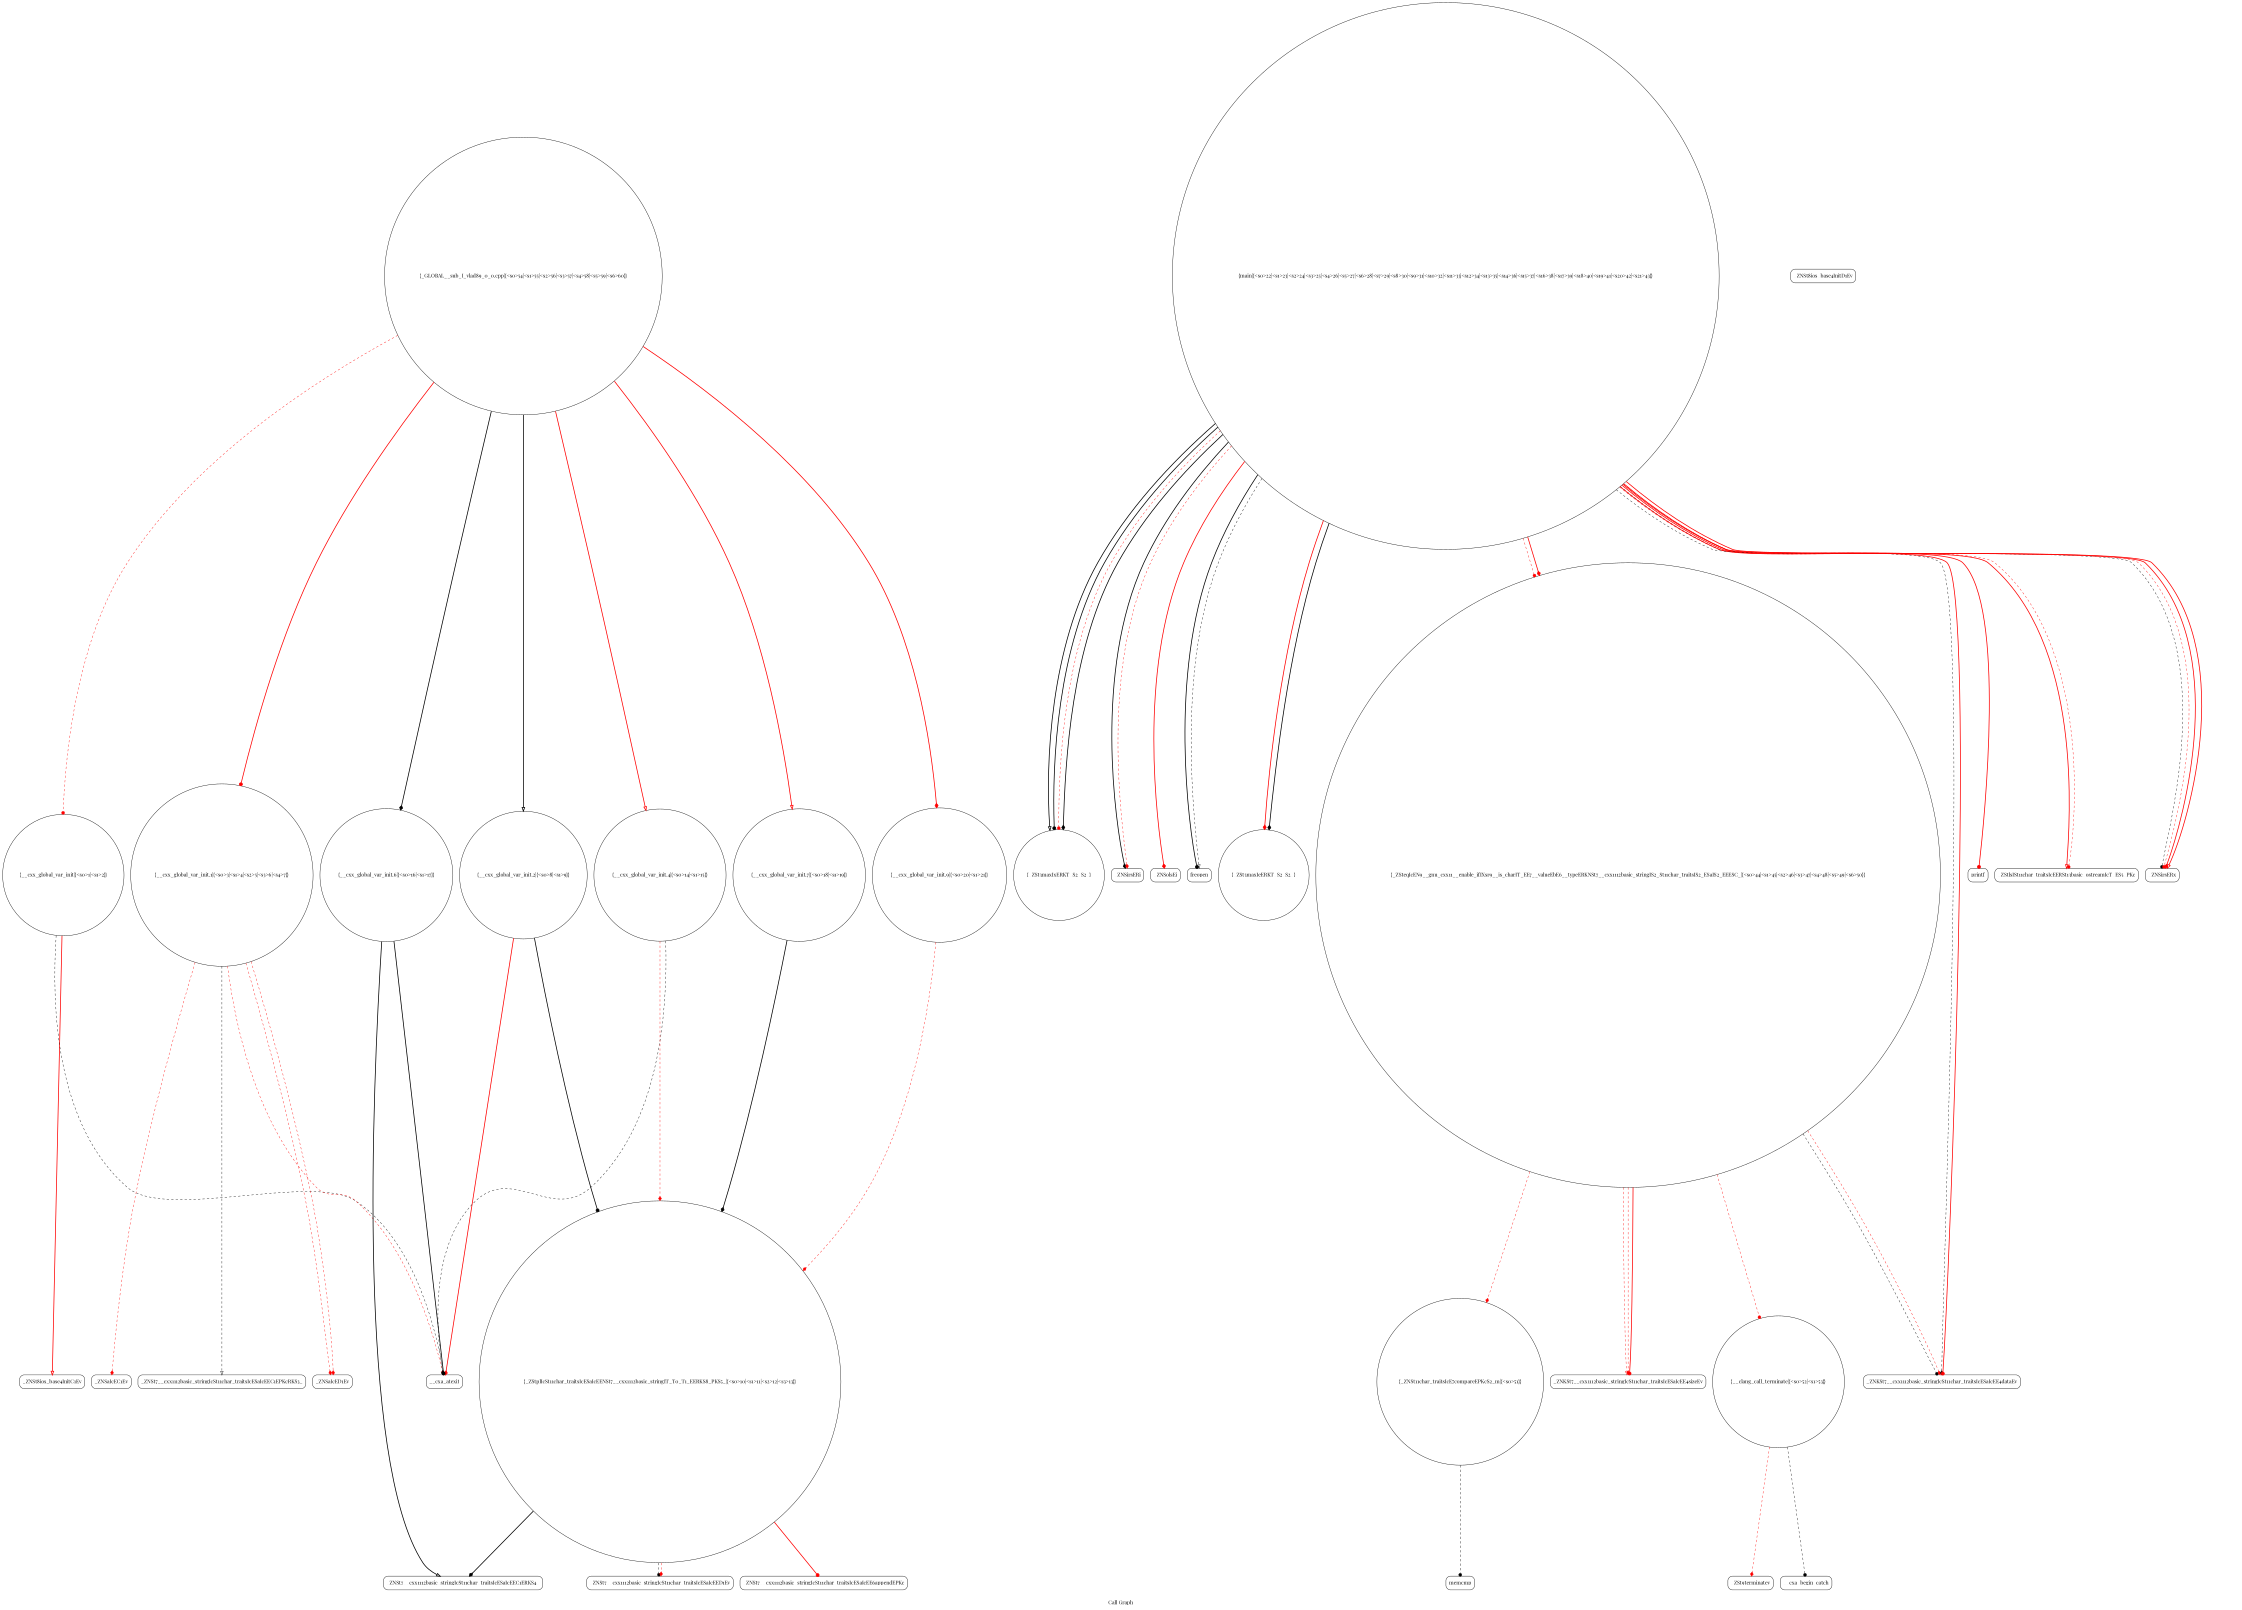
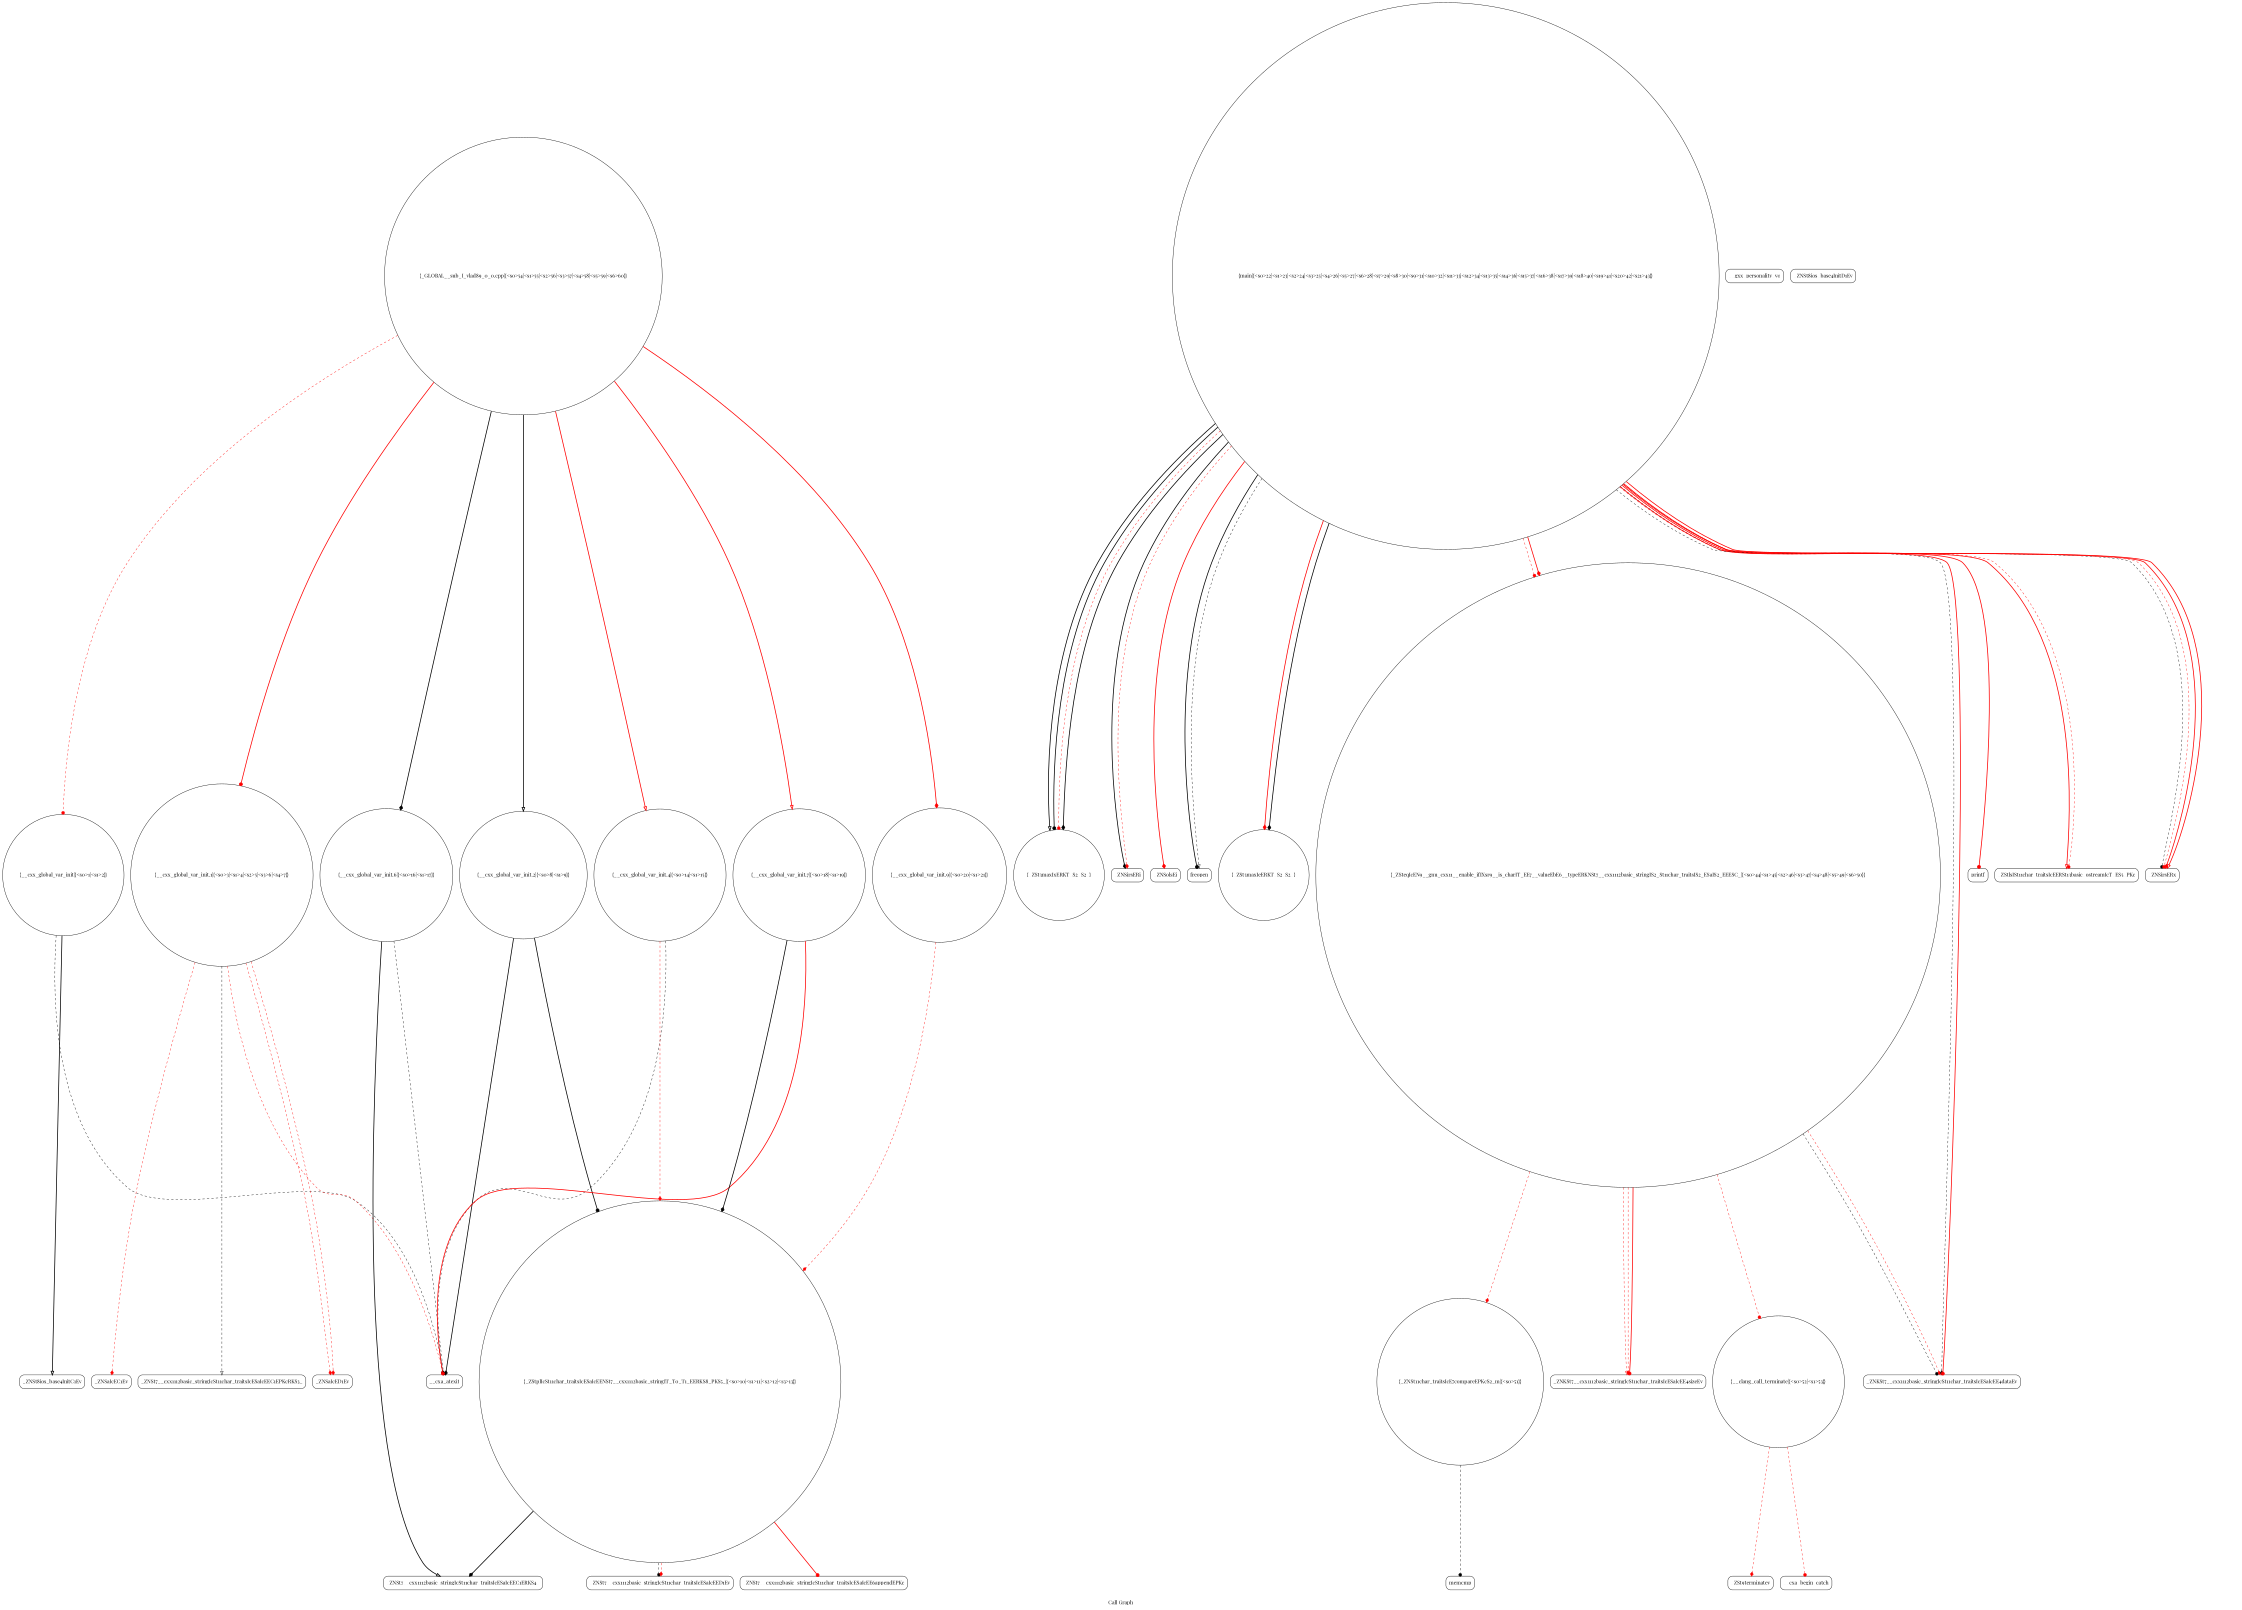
none -> (1755, 276)
(57, 1153) -> (57, 1153)
(480, 1154) -> (480, 1154)
(419, 1157) -> (419, 1157)
none -> (645, 1198)
(1796, 1510) -> (1796, 1510)
